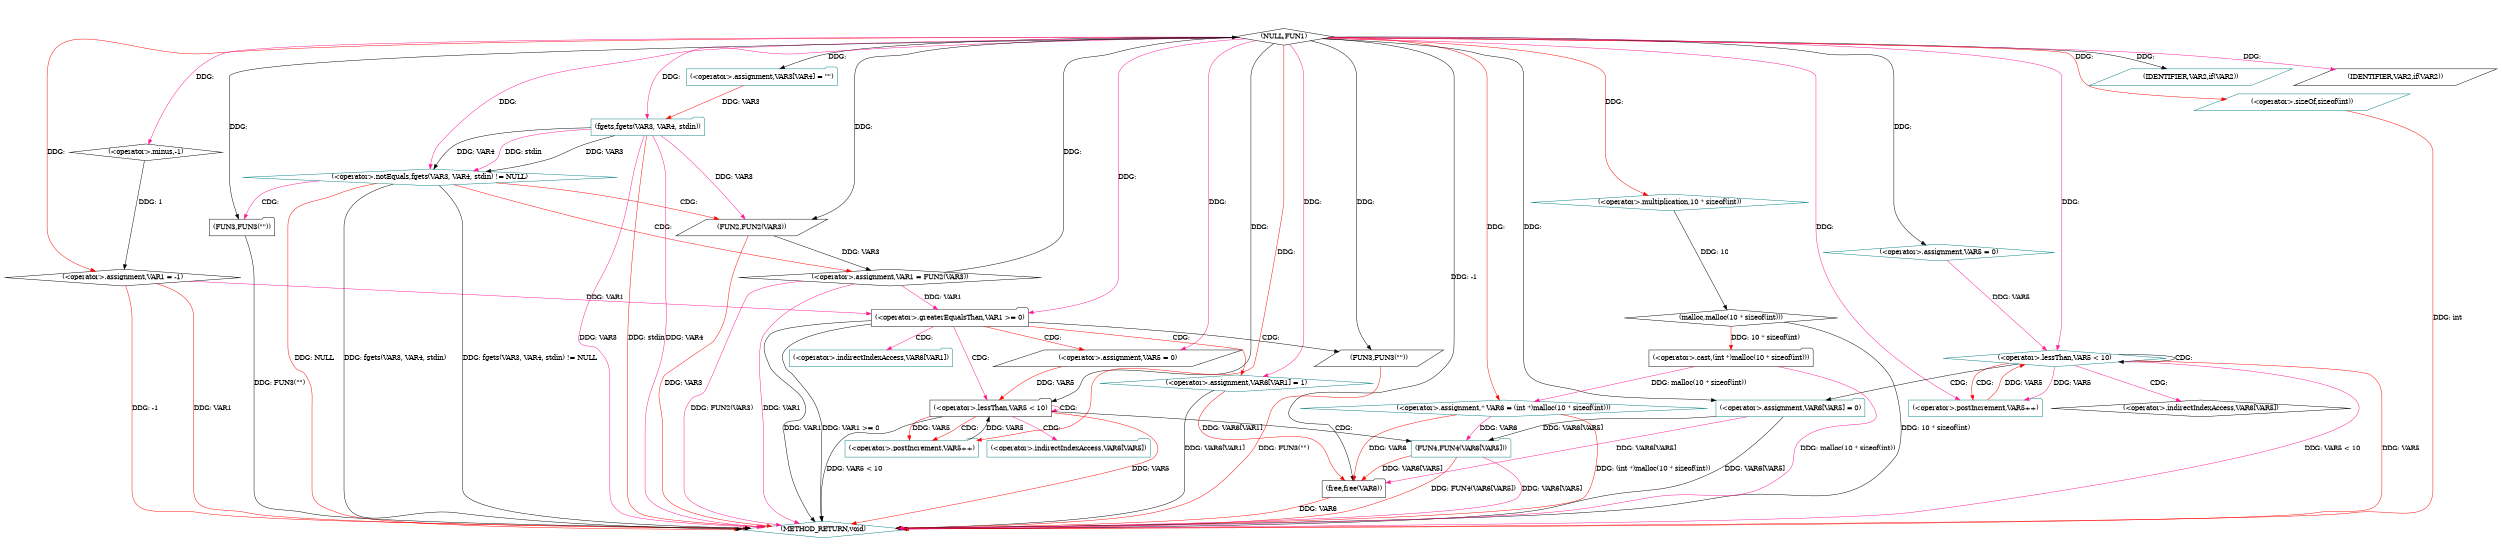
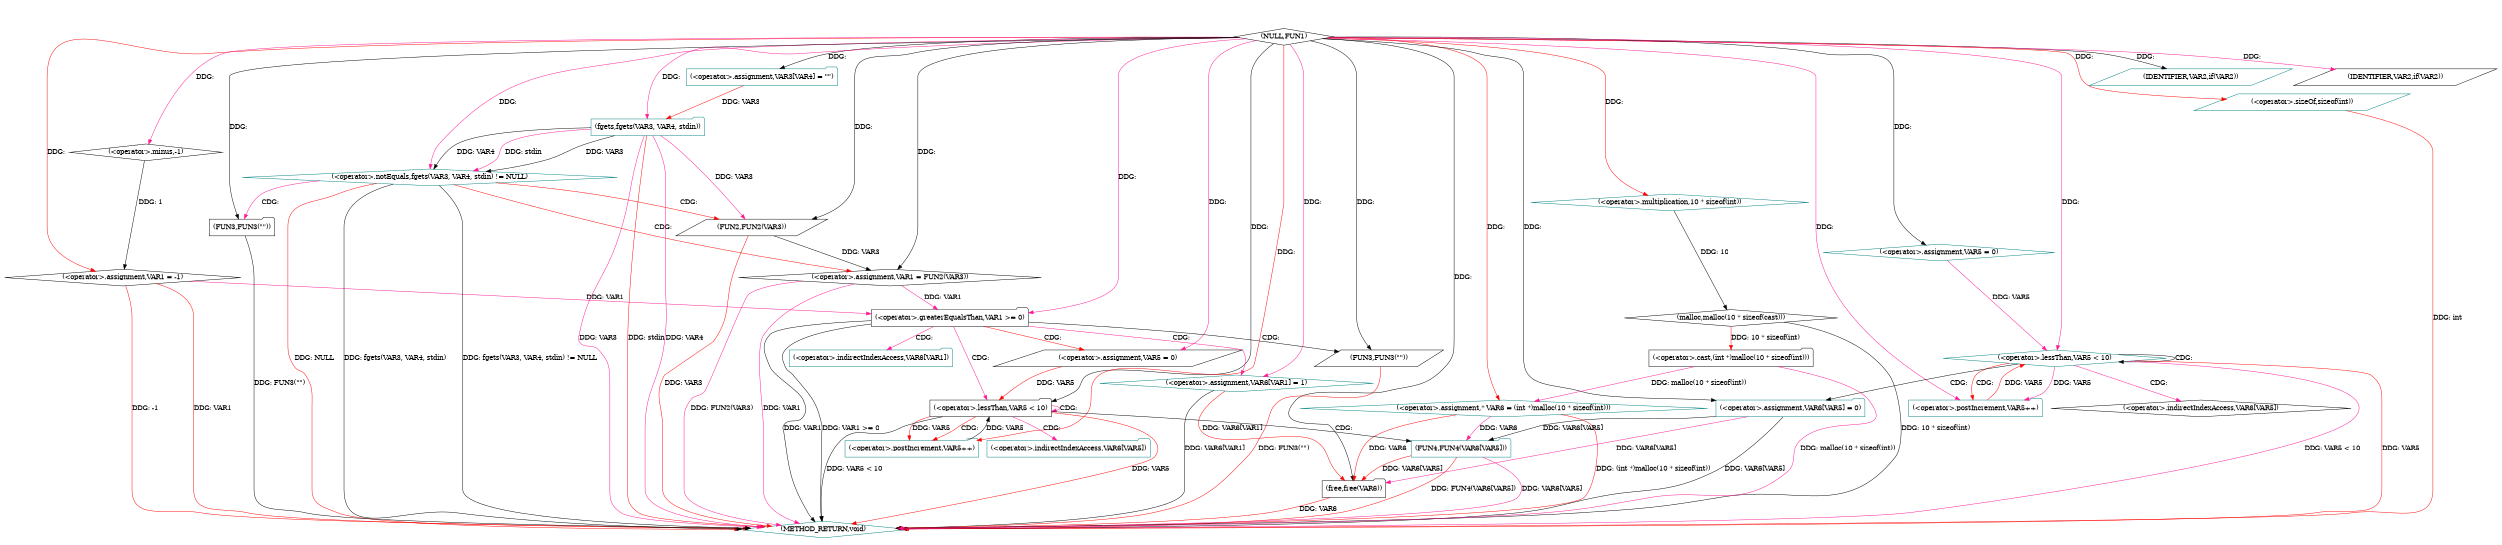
(1064, 128) -> (978, 53)
(1464, 278) -> (1464, 278)
(1731, 318) -> (1731, 318)
(1146, 338) -> (1146, 338)
